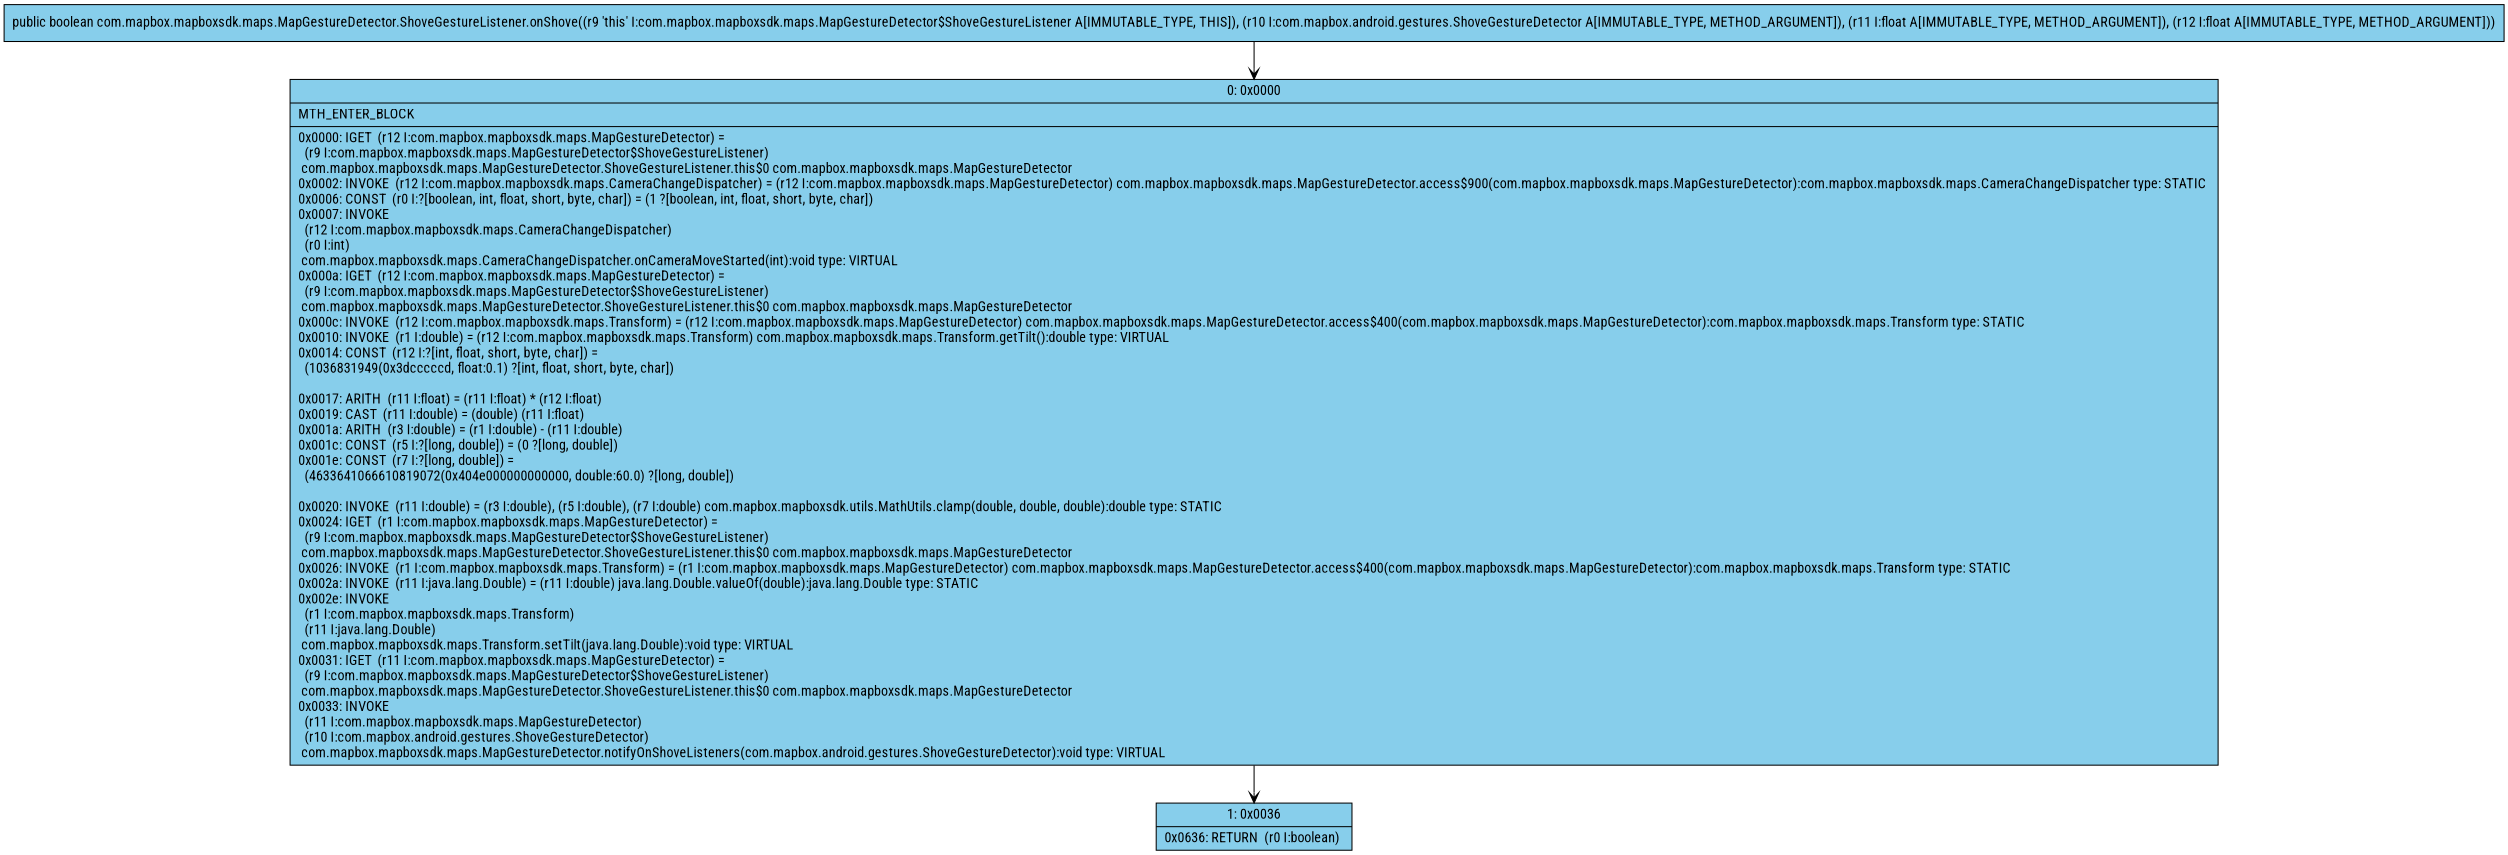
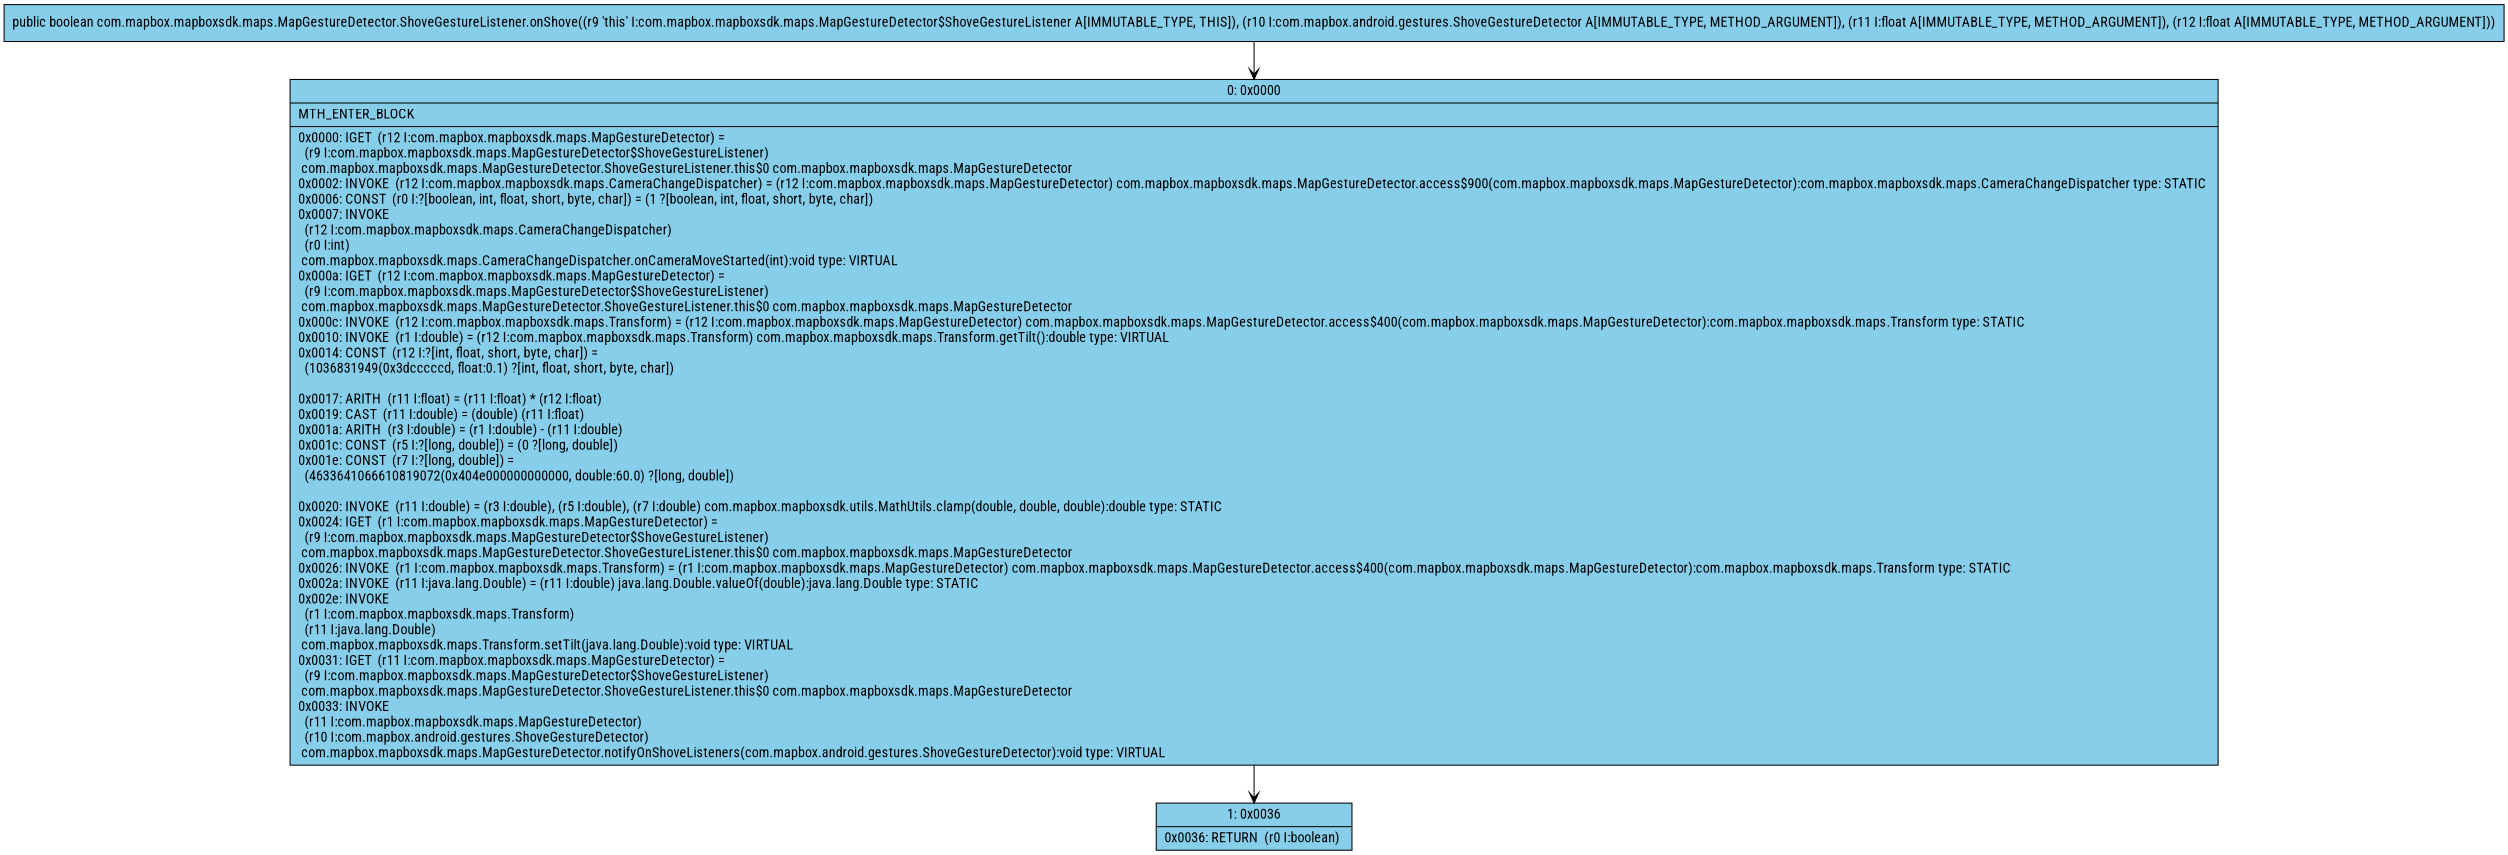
(1254, 838) -> (1254, 838)
